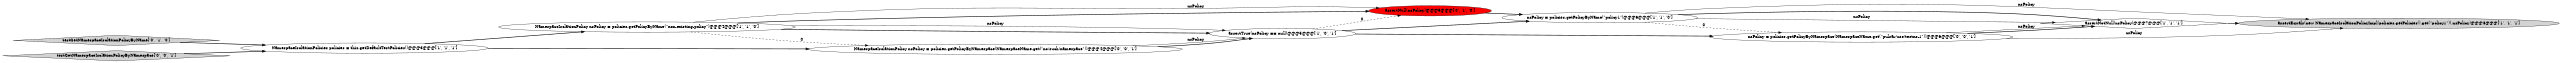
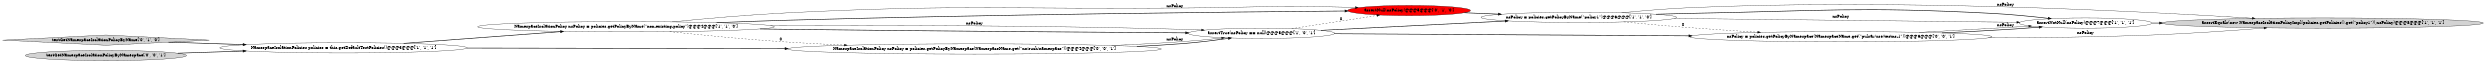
(2134, 23) -> (2085, 23)
(116, 56) -> (106, 56)
